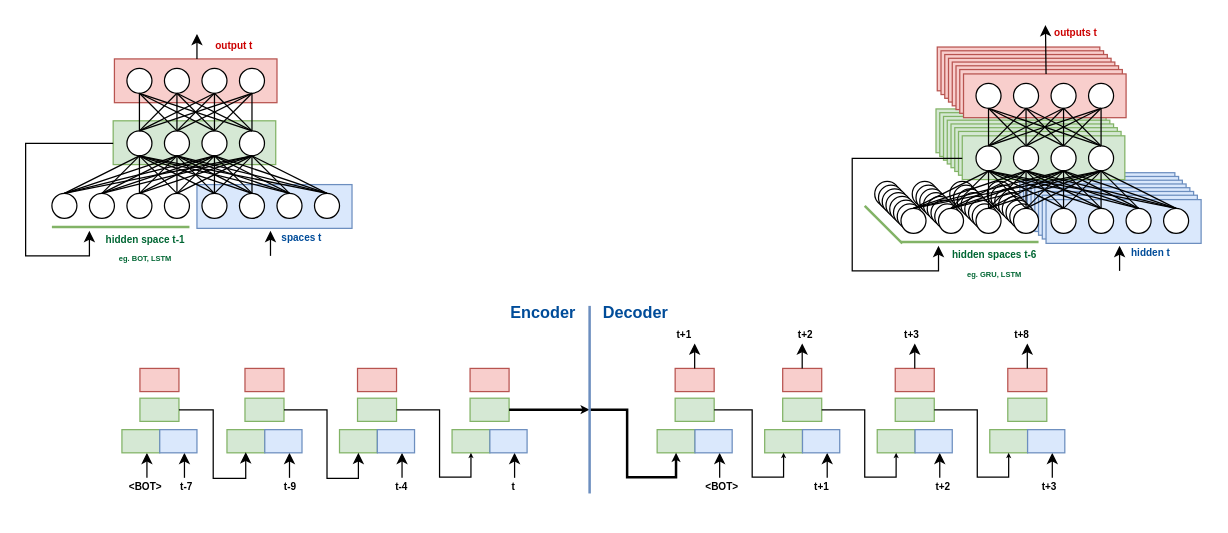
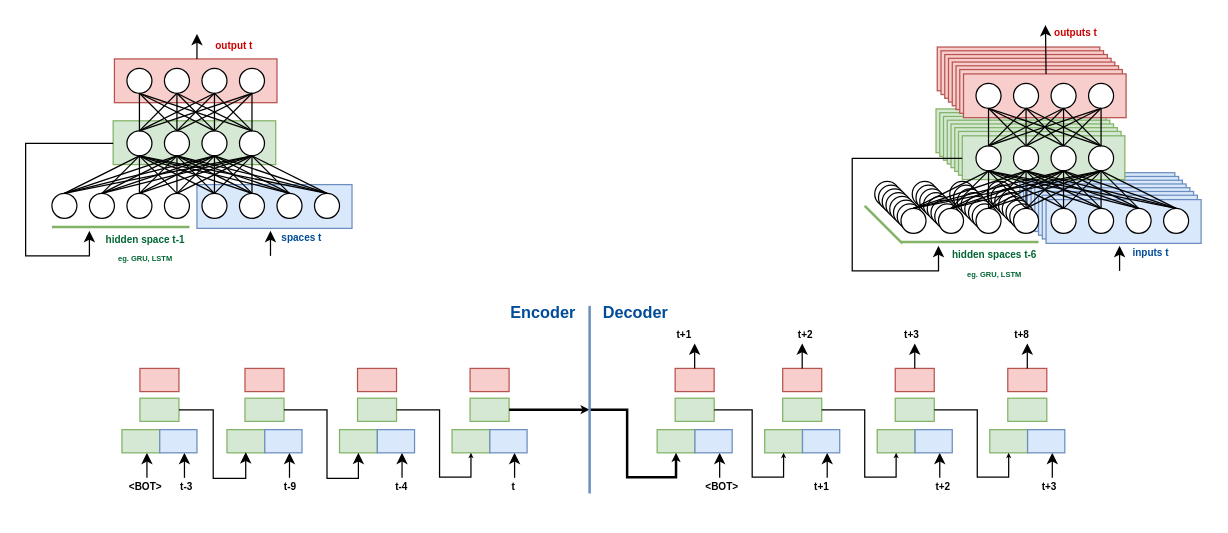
(146, 247) -> (146, 247)
(1151, 252) -> (1151, 252)
(192, 495) -> (192, 495)
